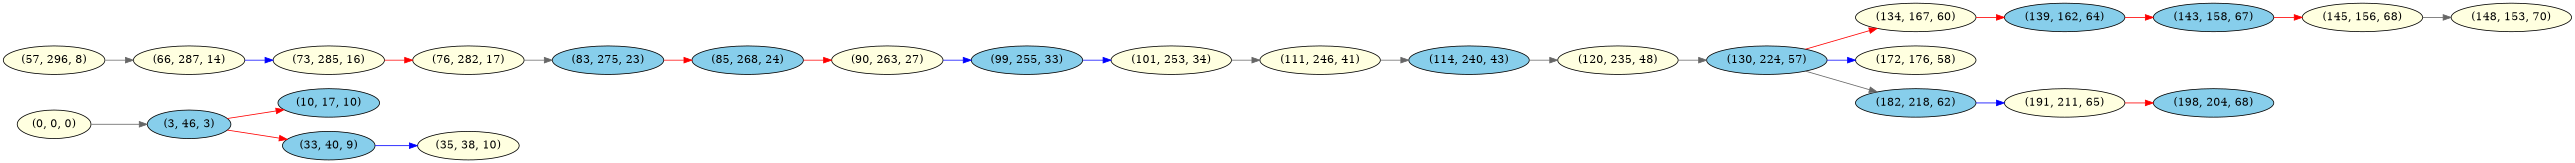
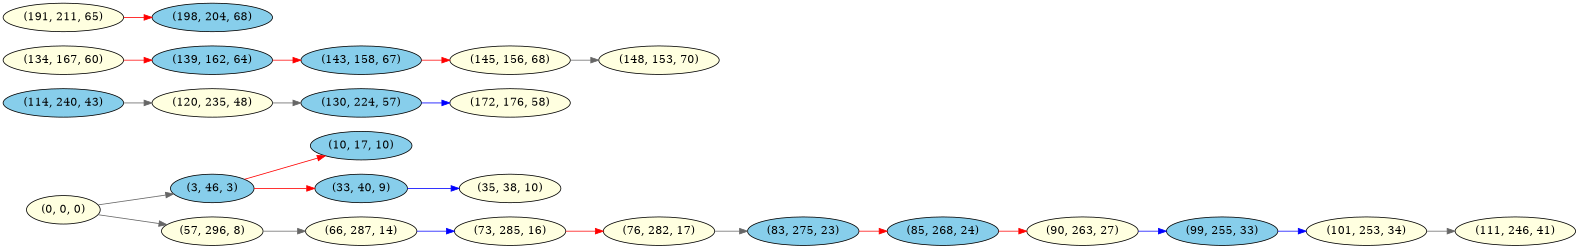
(1837, 40) -> none
(1391, 60) -> none
(1916, 103) -> none
none -> (129, 219)
